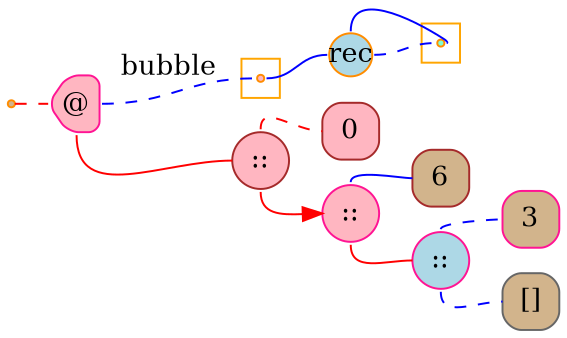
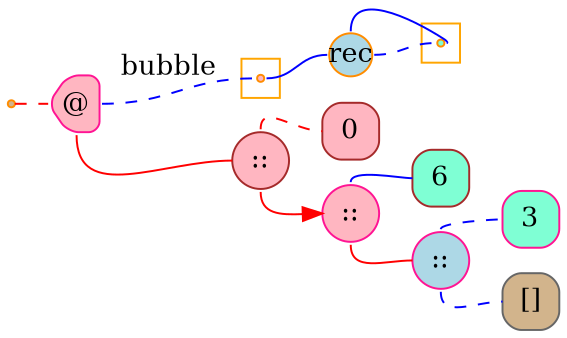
(441, 178) -> (441, 178)
(531, 219) -> (531, 219)
